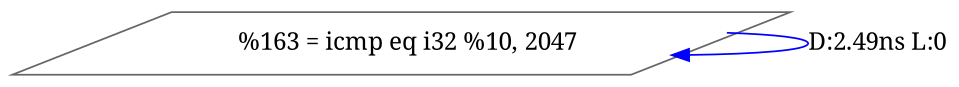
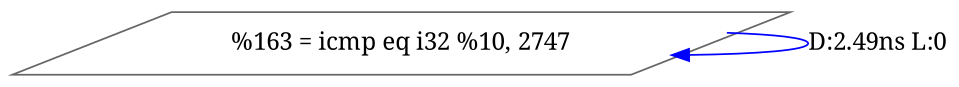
(401, 43) -> (401, 43)
